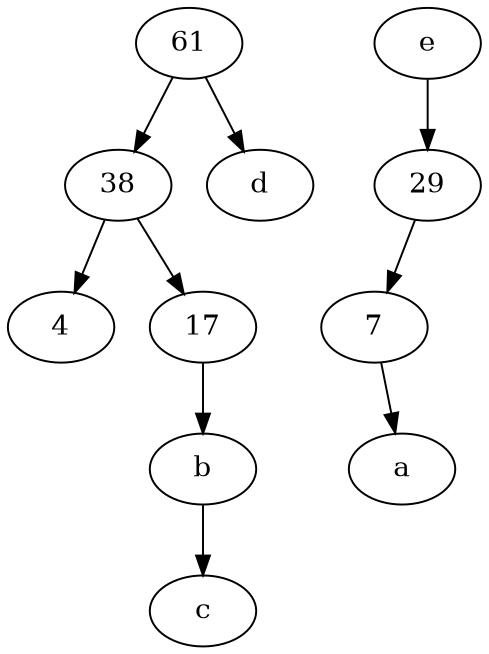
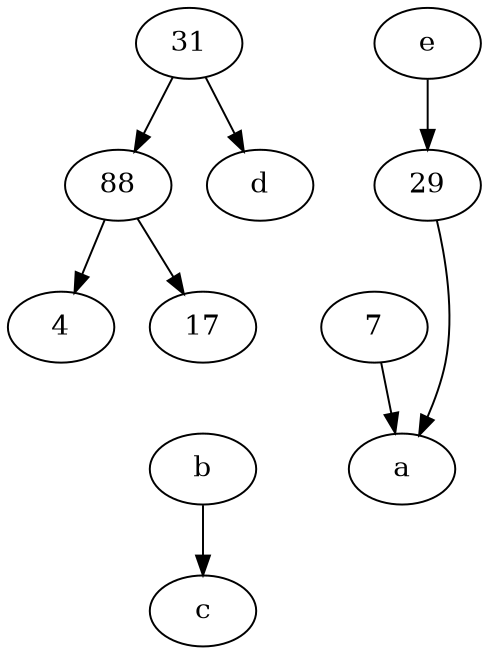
(189, 43) -> (189, 43)
(118, 185) -> (118, 185)
(405, 247) -> (449, 320)
(203, 388) -> none
